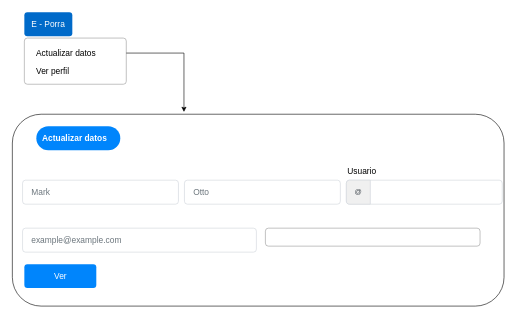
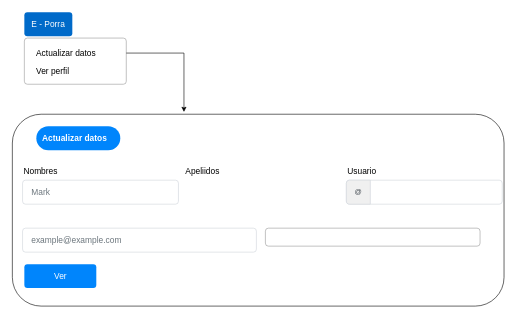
none -> (53, 171)
none -> (215, 171)
(263, 192) -> none
